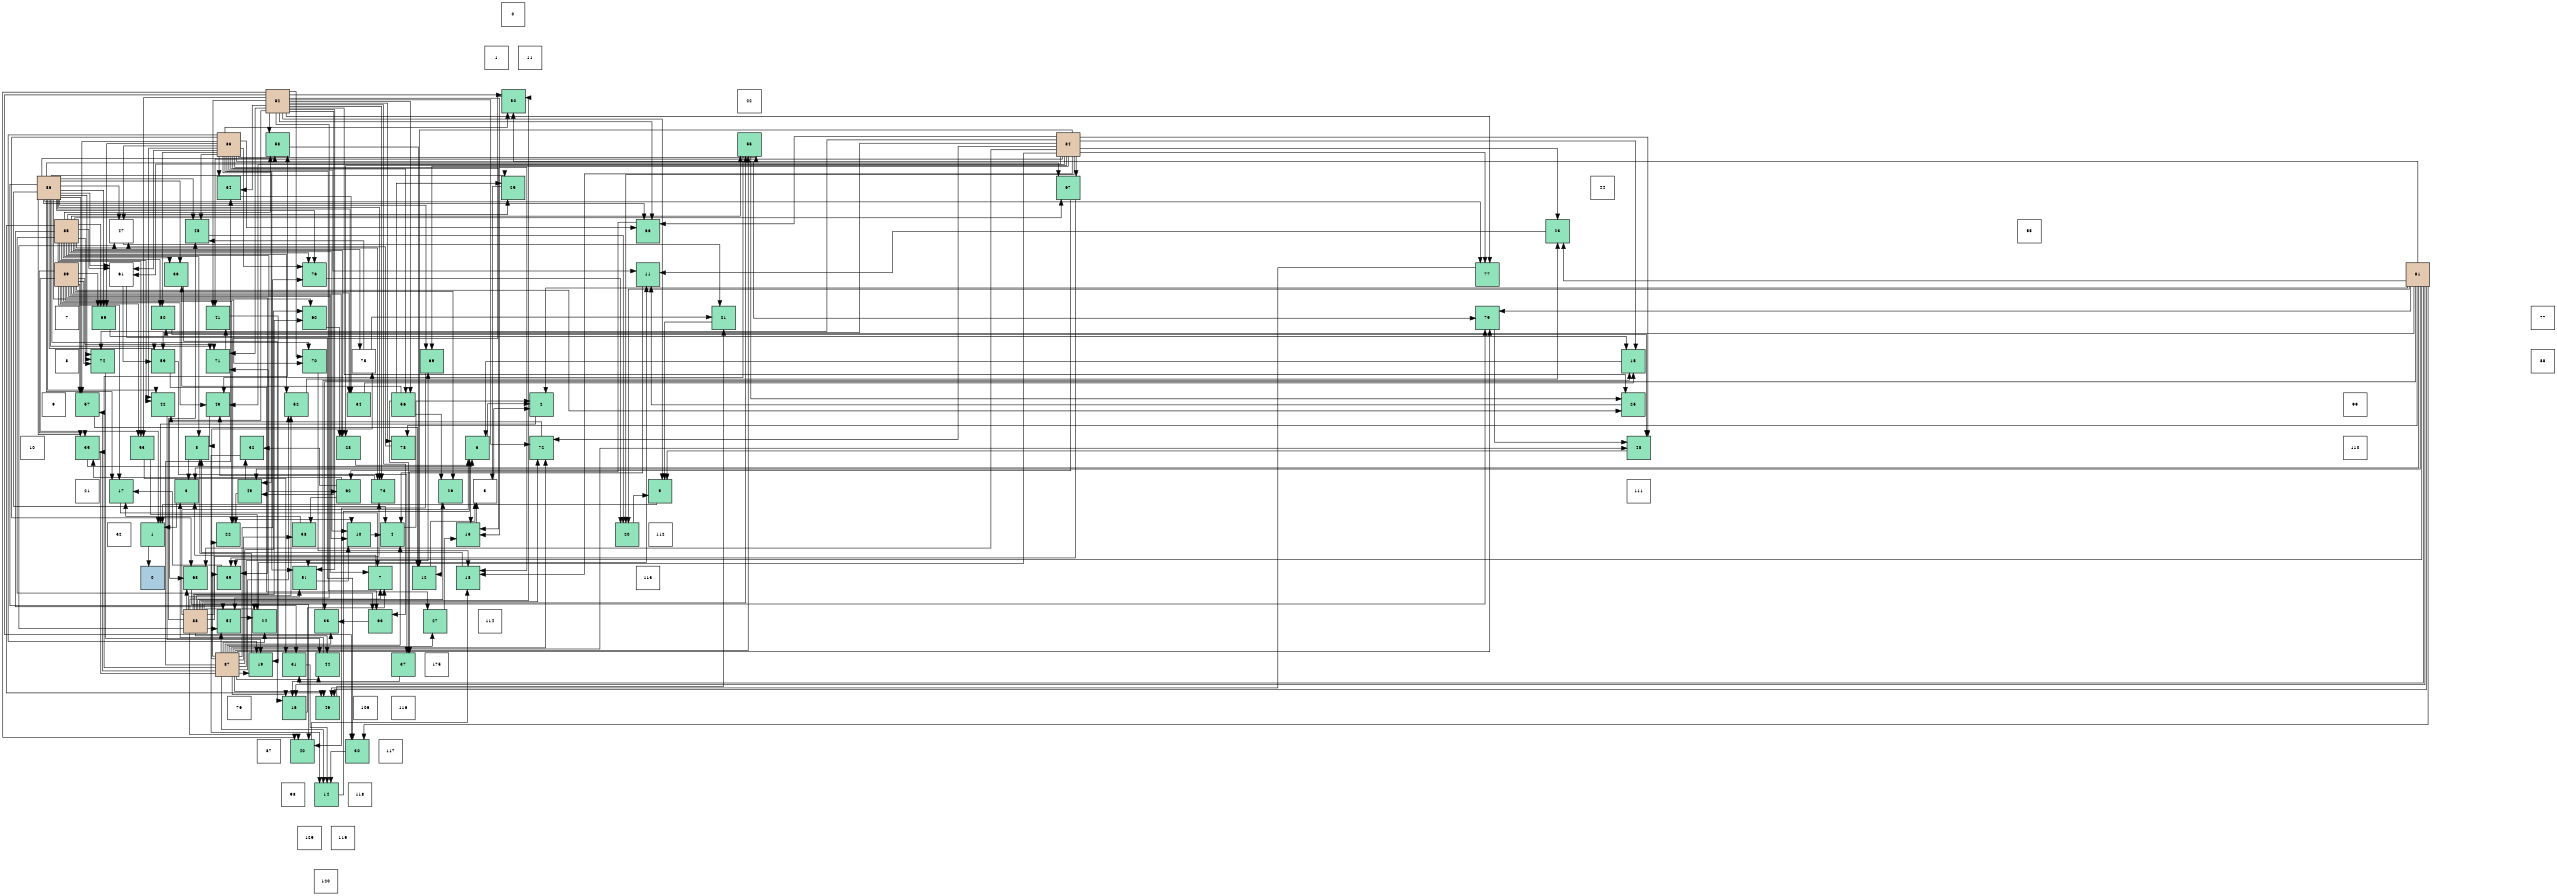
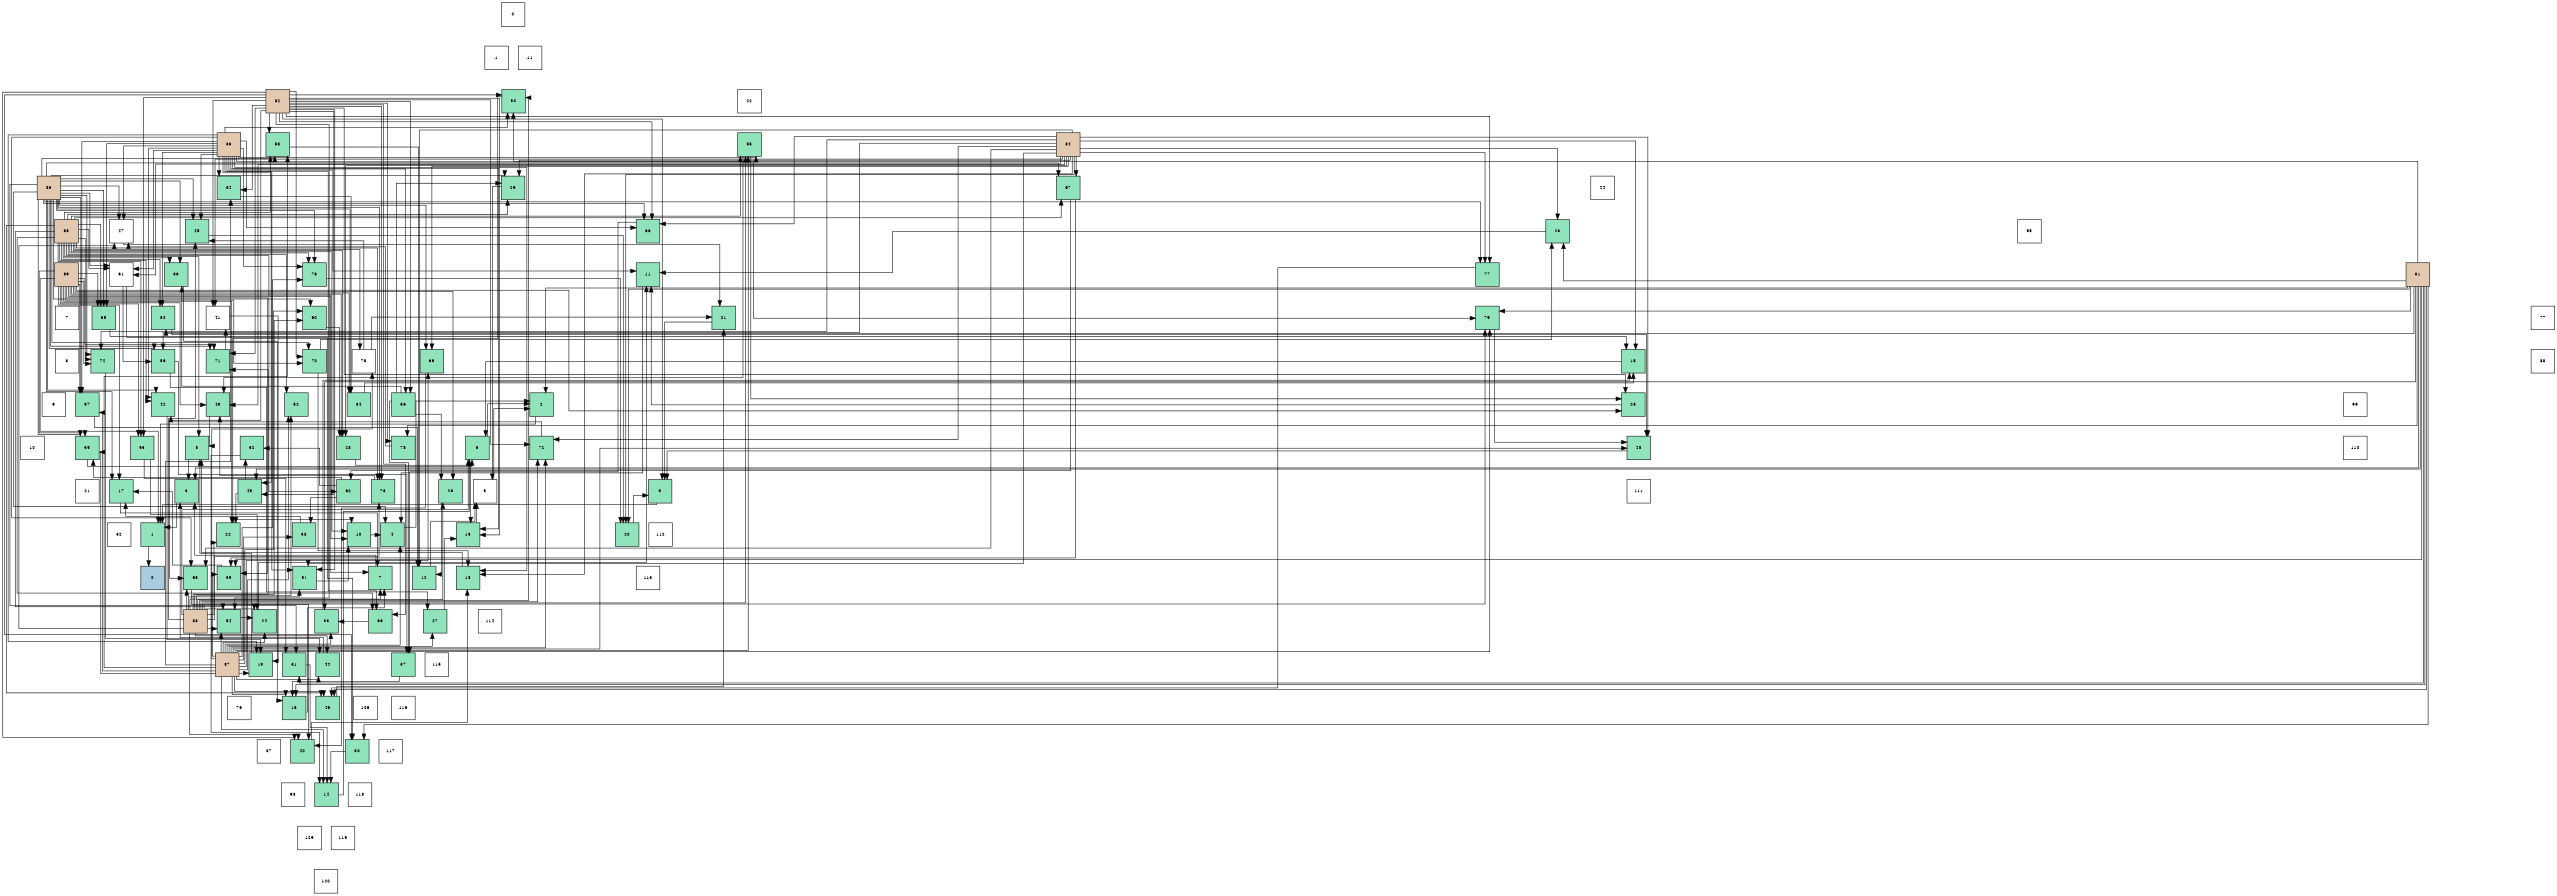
none -> (791, 160)
(218, 318) -> (218, 318)
(990, 379) -> (977, 340)
(437, 665) -> (437, 665)
